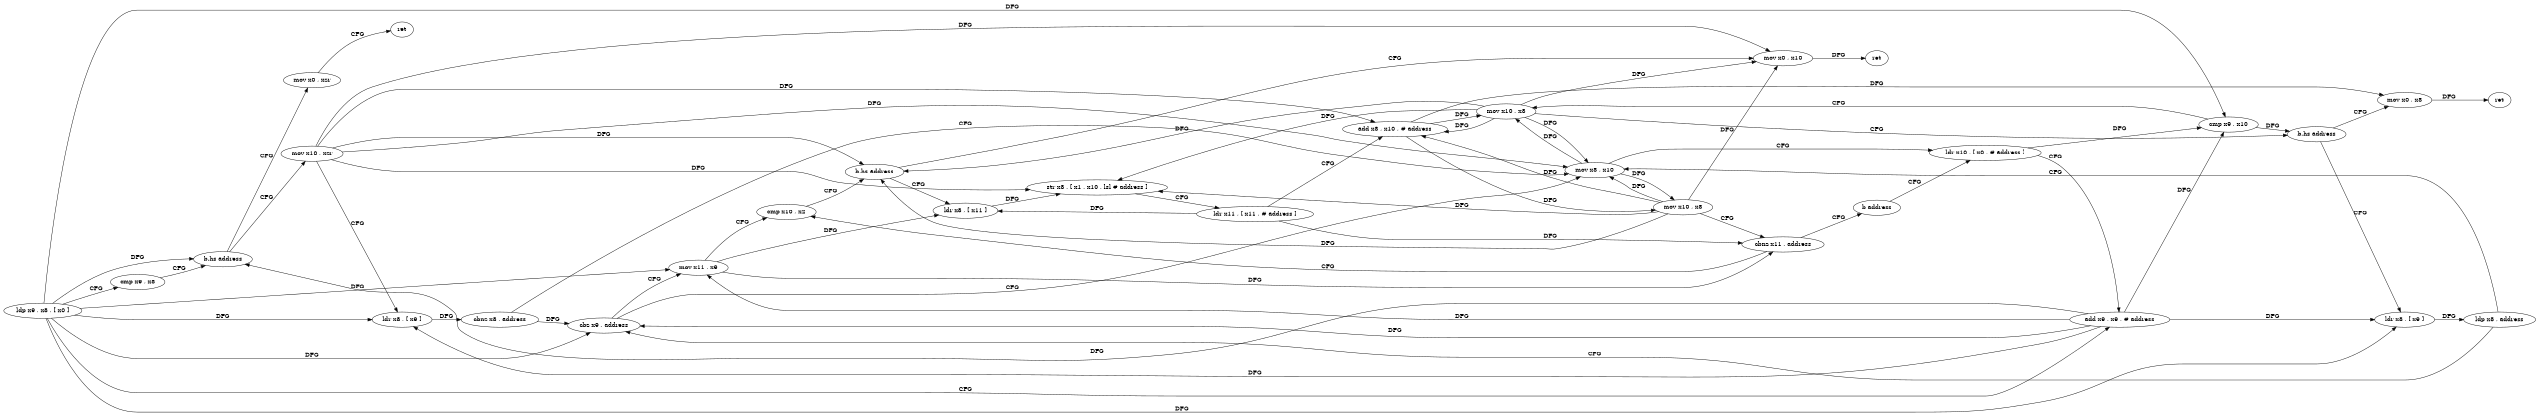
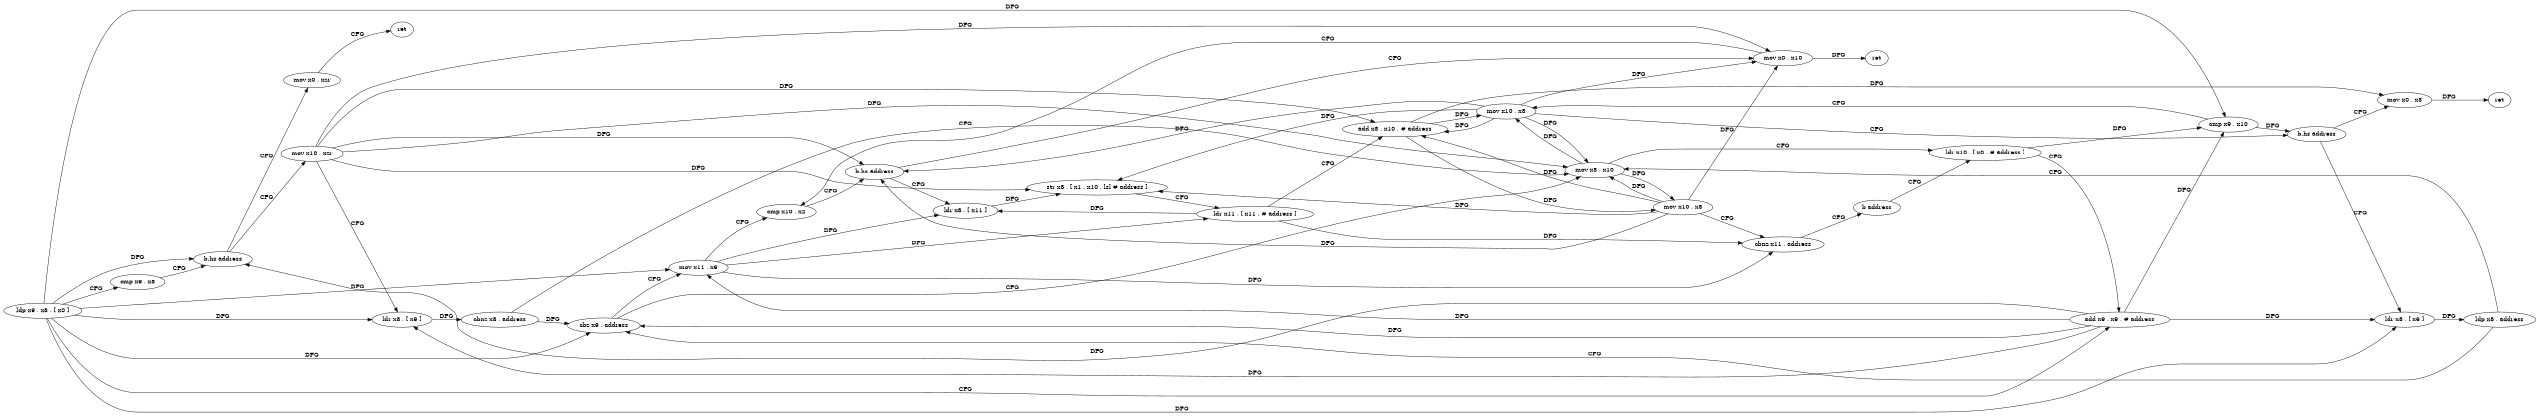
none -> (965, 242)
(1291, 268) -> (1263, 42)
